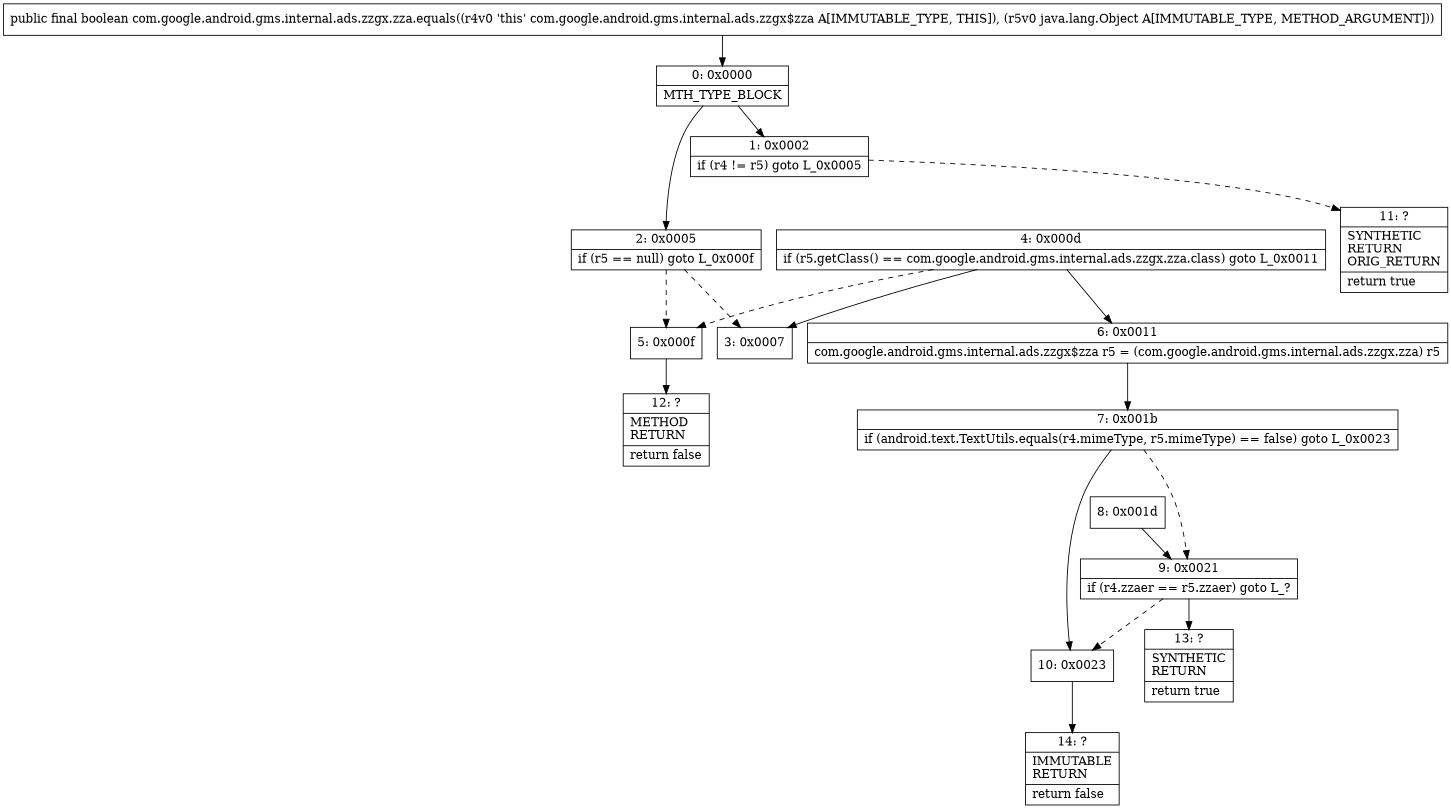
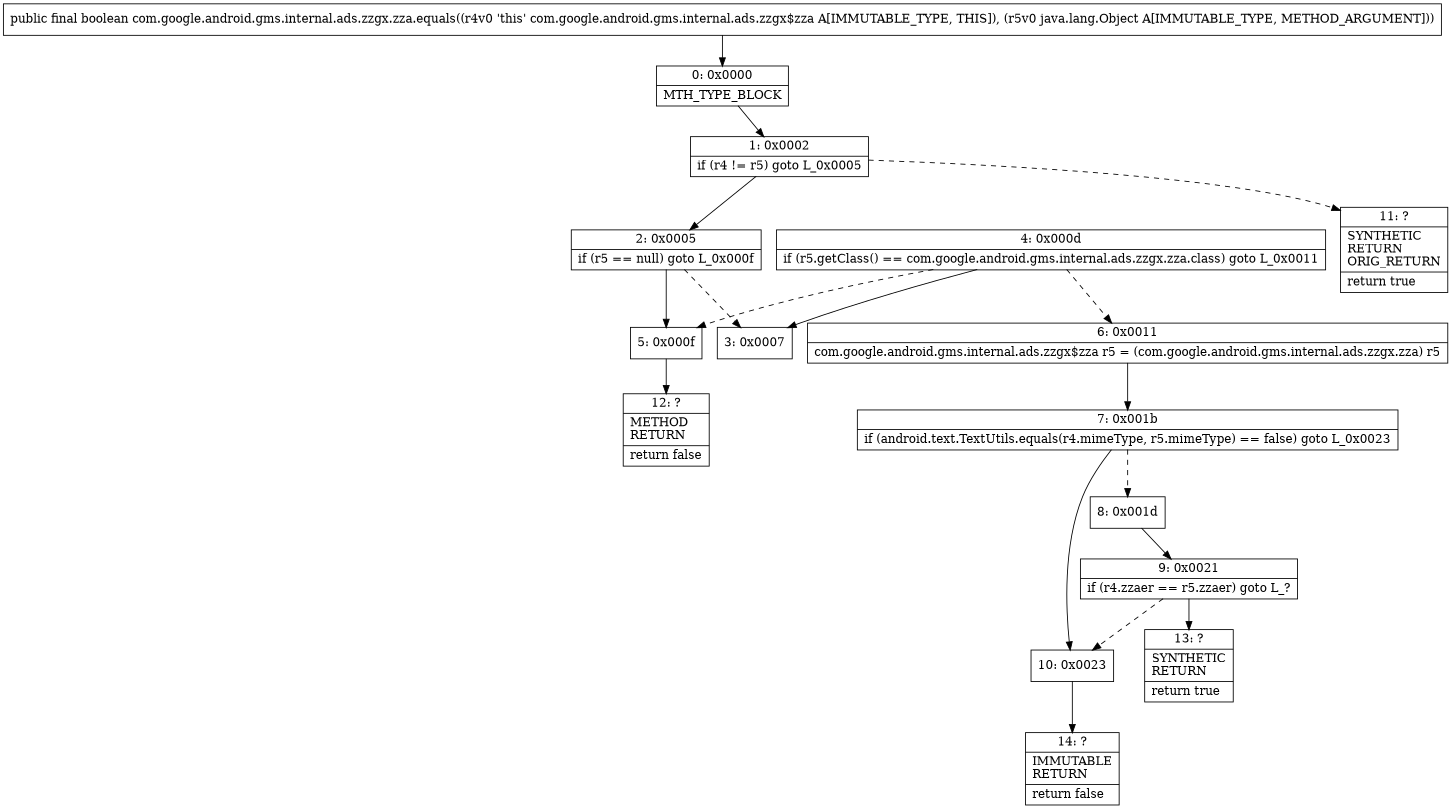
(675, 160) -> (726, 200)
(1086, 293) -> (1086, 293)
(666, 294) -> (666, 294)
(1173, 497) -> (1128, 469)
